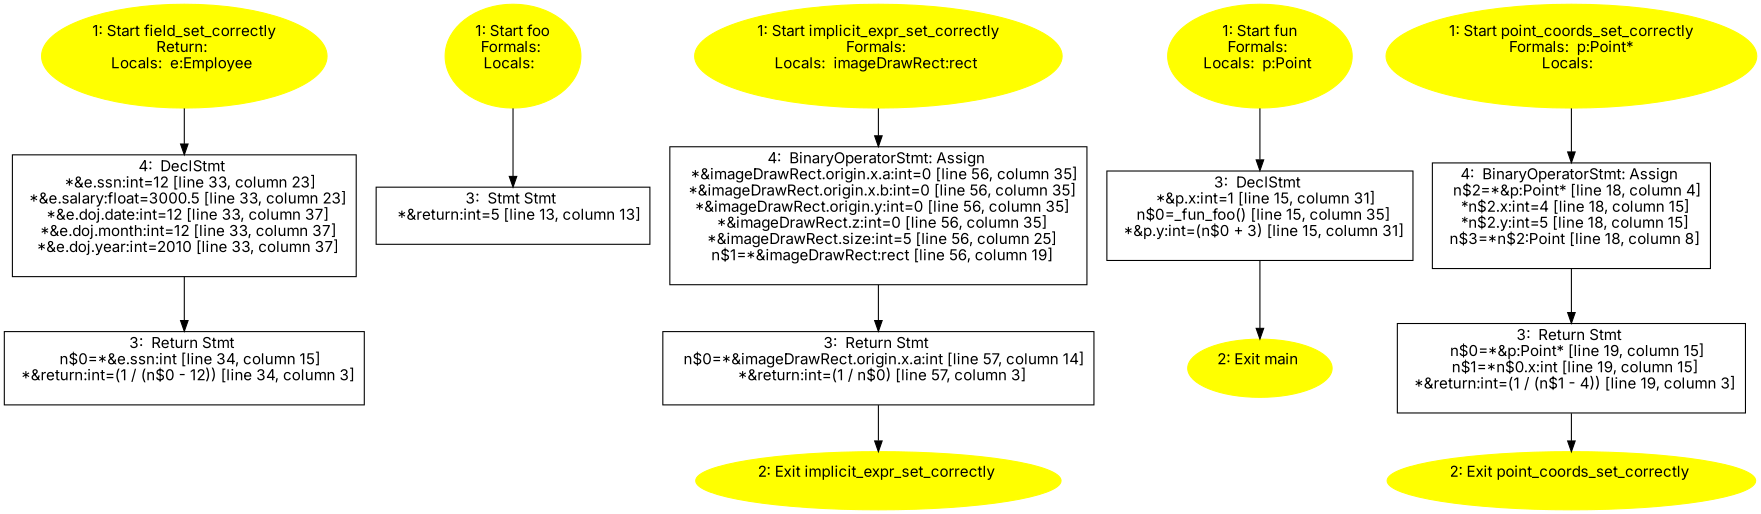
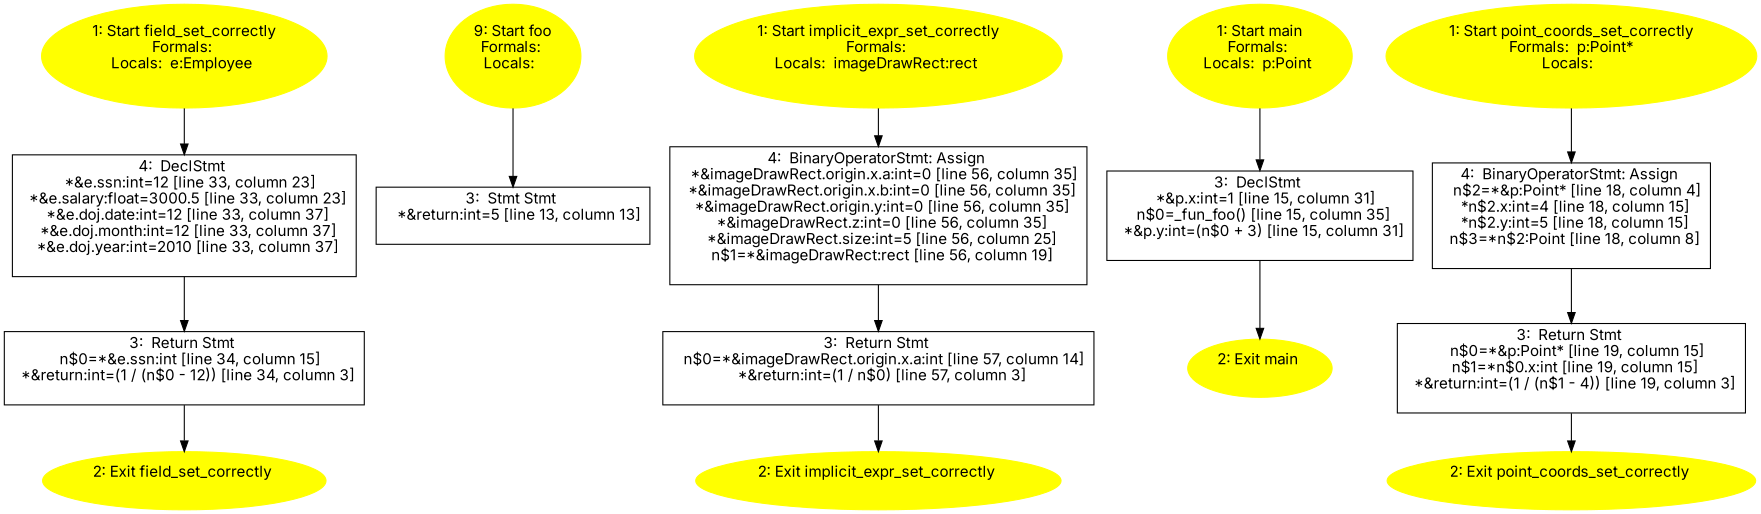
(184, 56) -> (184, 56)
(513, 56) -> (513, 56)
(1260, 56) -> (1260, 56)
none -> (184, 481)
